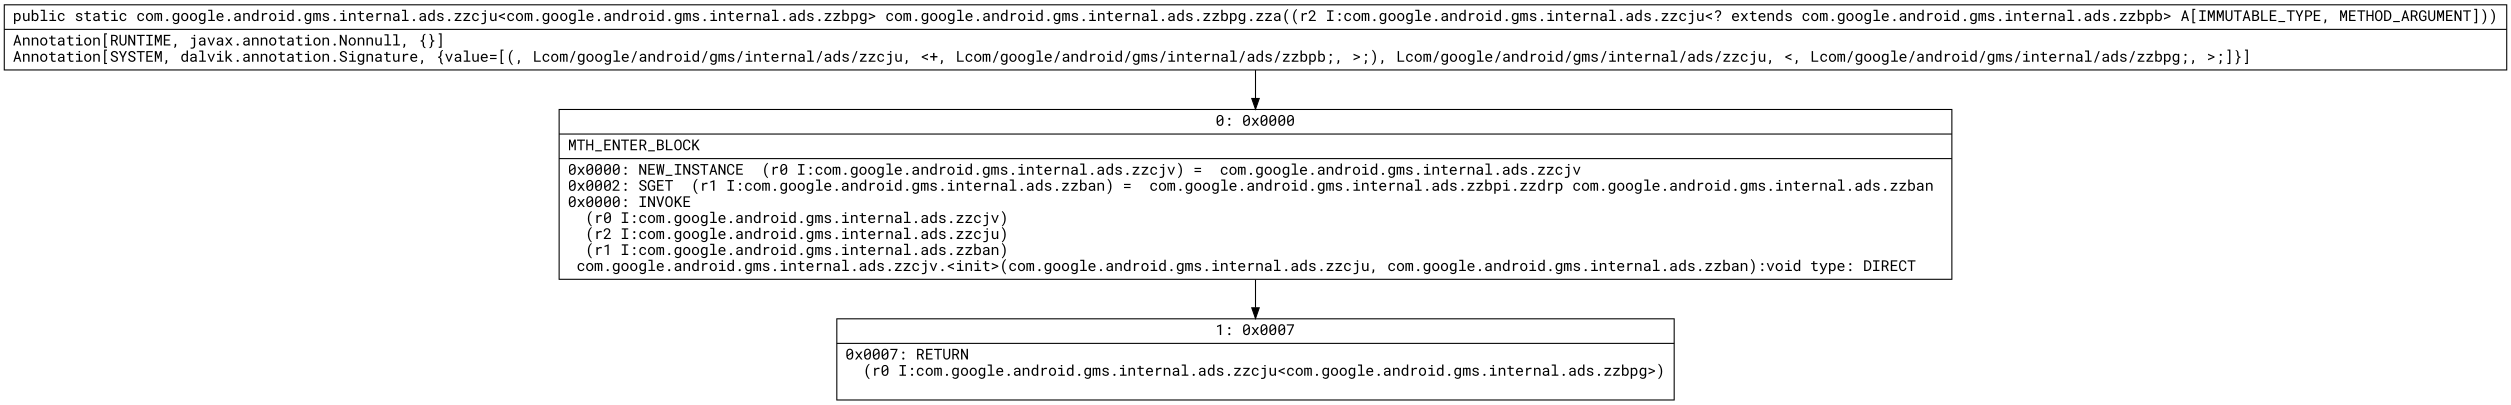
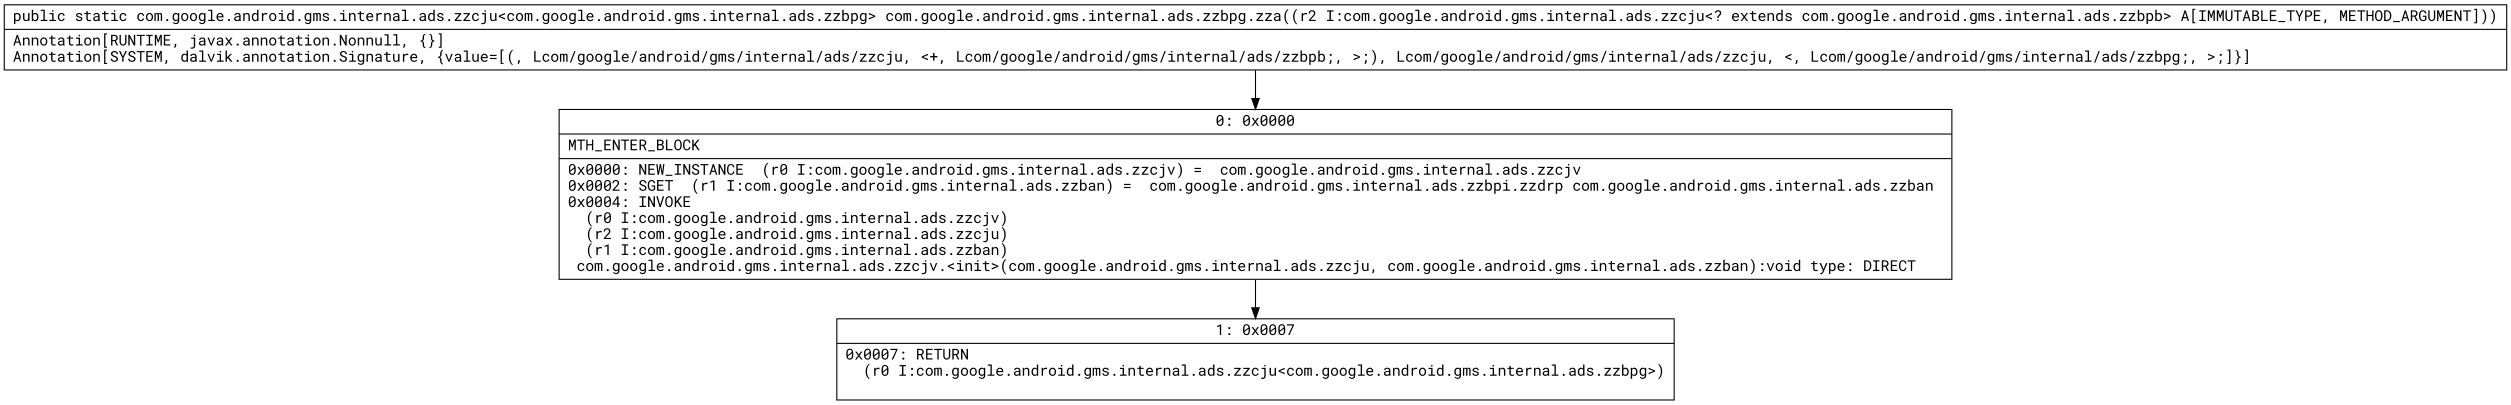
(639, 202) -> (639, 202)
